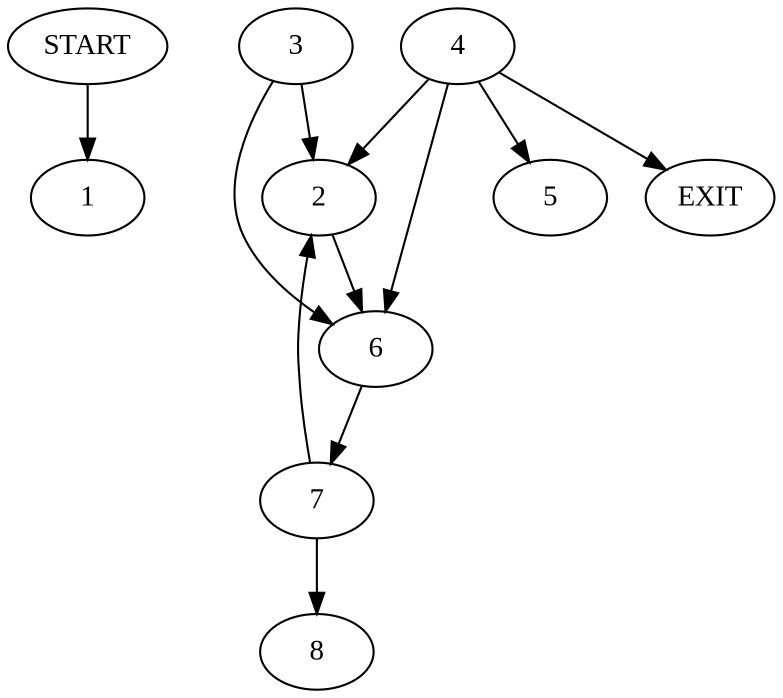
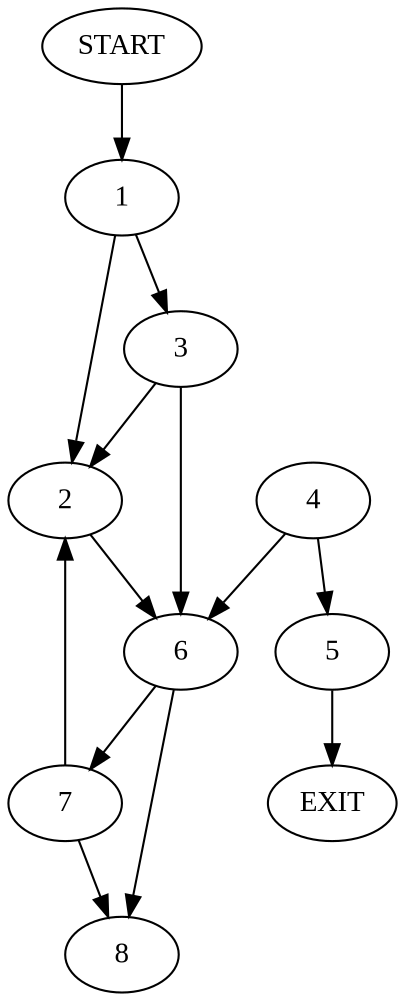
(396, 114) -> (96, 338)
(573, 116) -> (332, 717)
none -> (147, 264)
none -> (153, 793)
